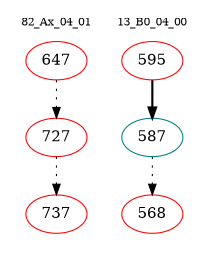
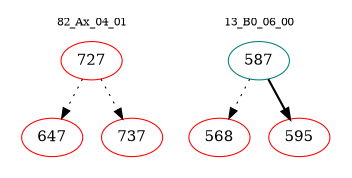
(152, 23) -> (259, 23)
(56, 94) -> (75, 94)
(152, 94) -> (277, 94)
